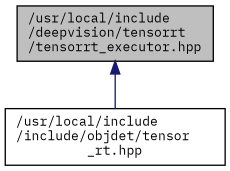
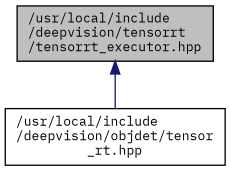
(115, 137) -> (115, 137)
